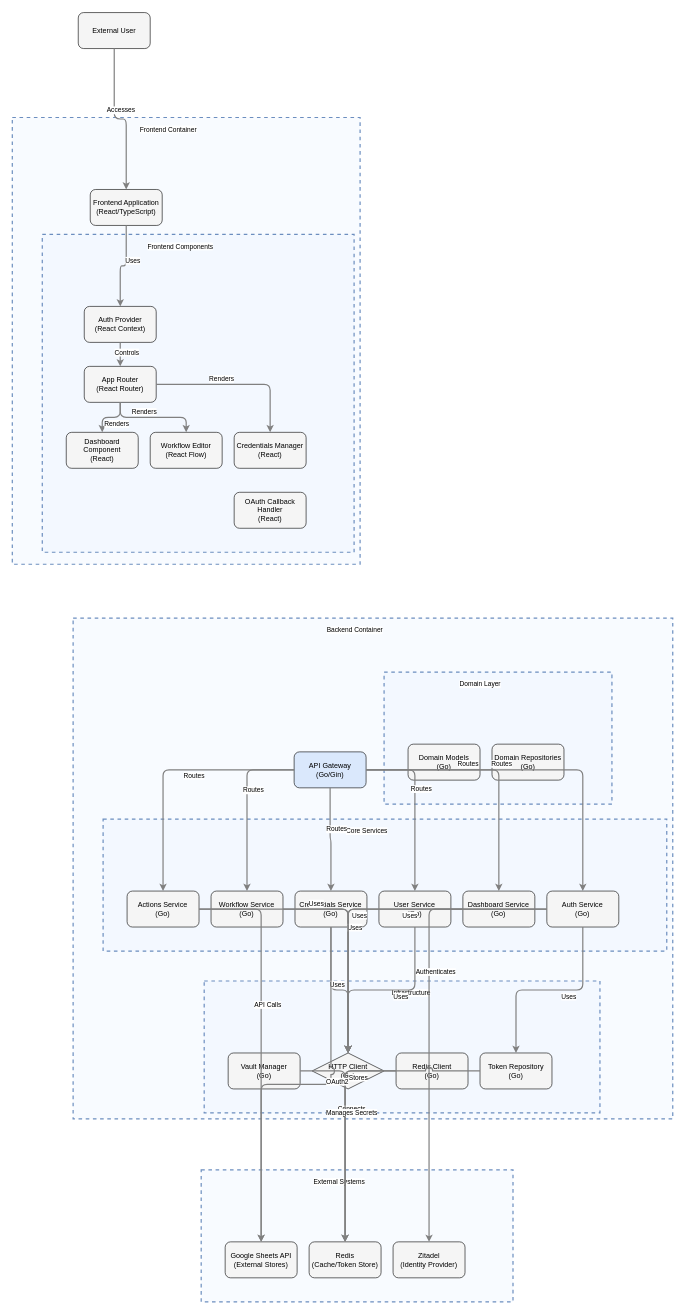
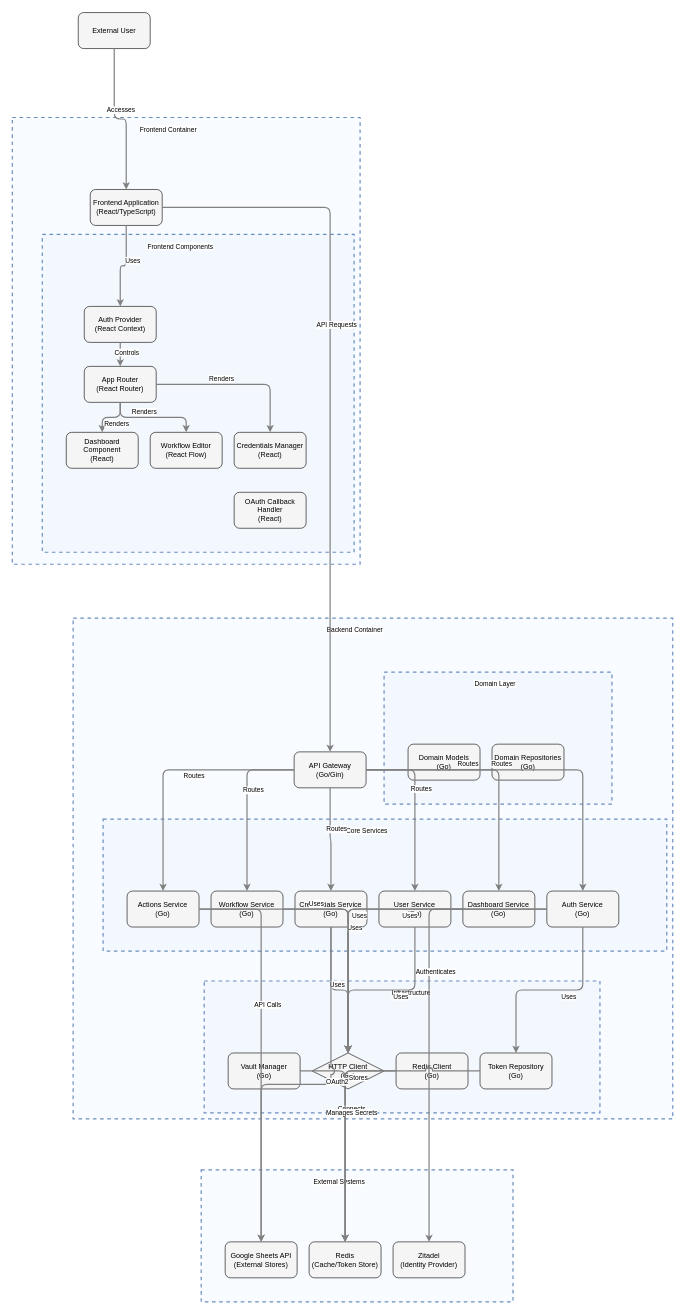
none -> (330, 394)
(480, 684) -> (495, 684)
(330, 770) -> (330, 770)
